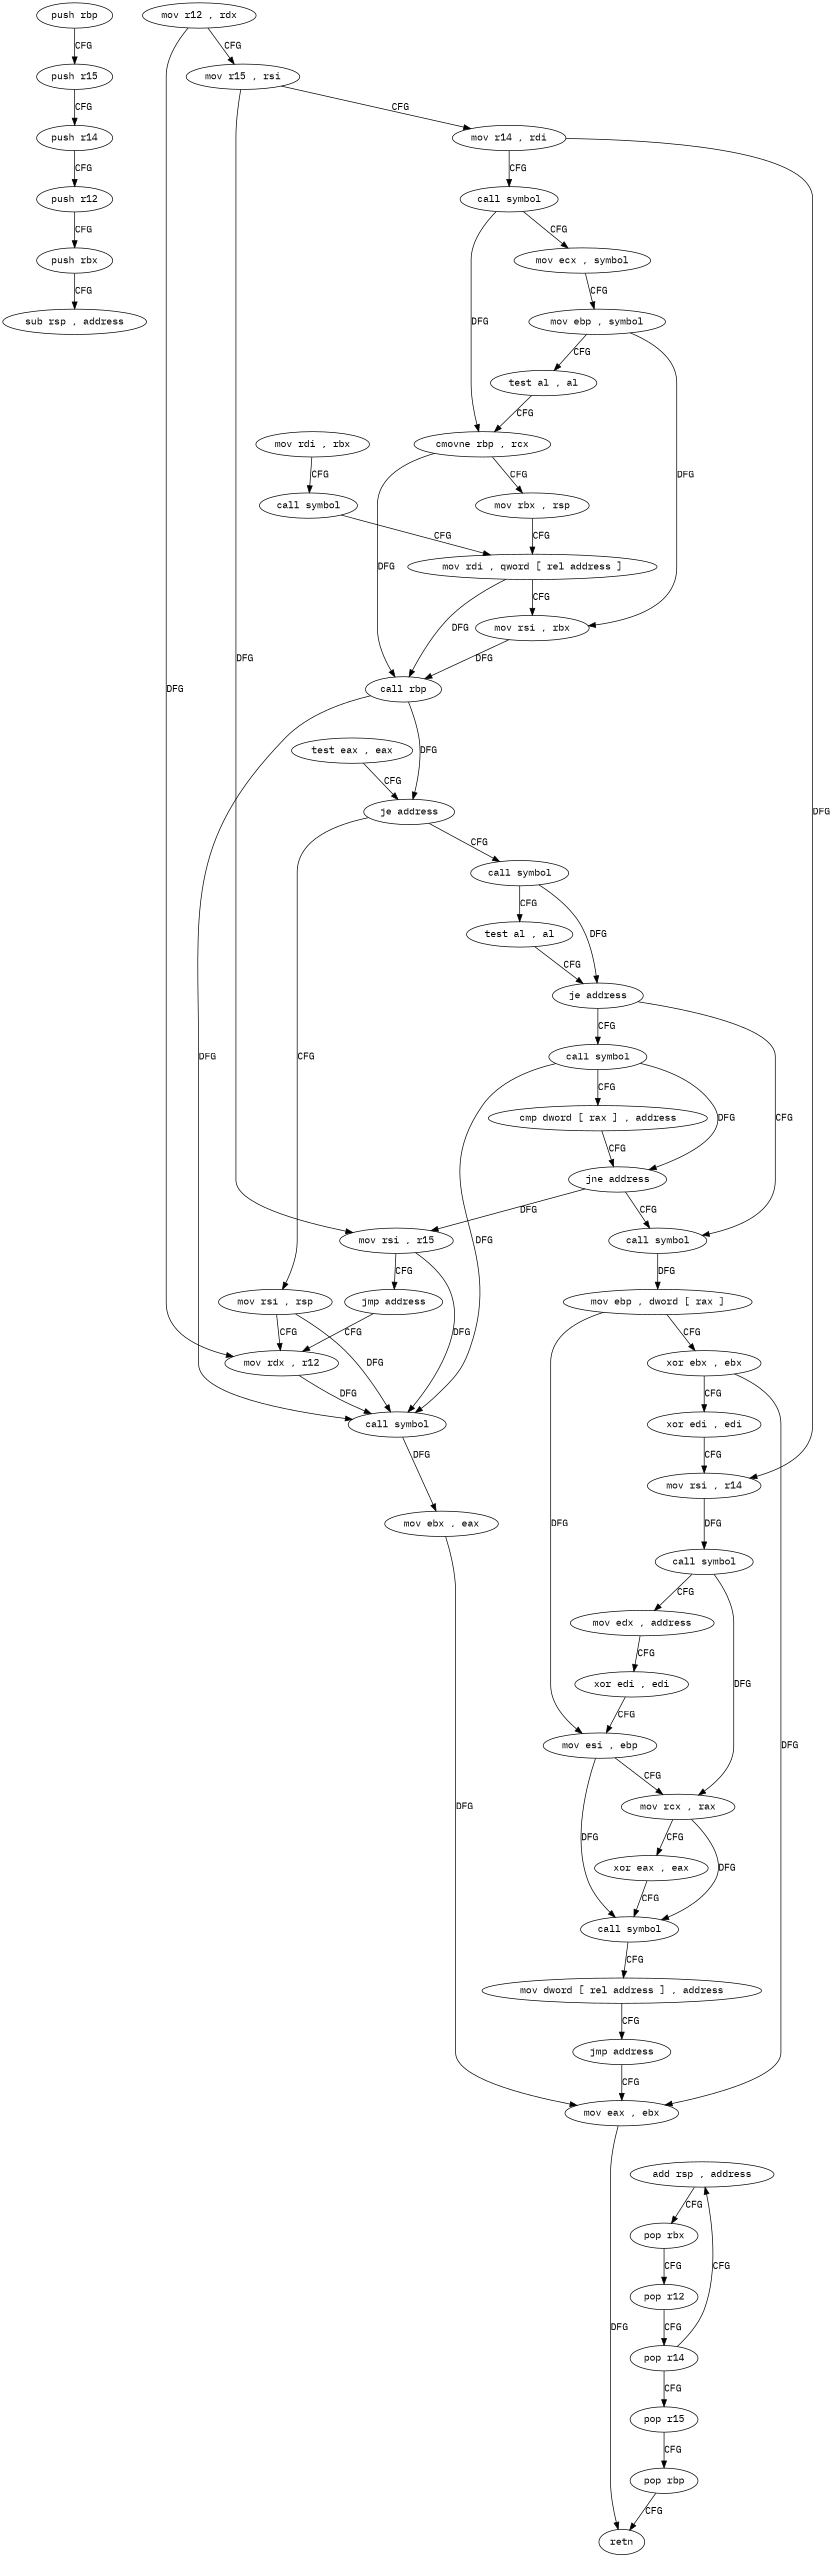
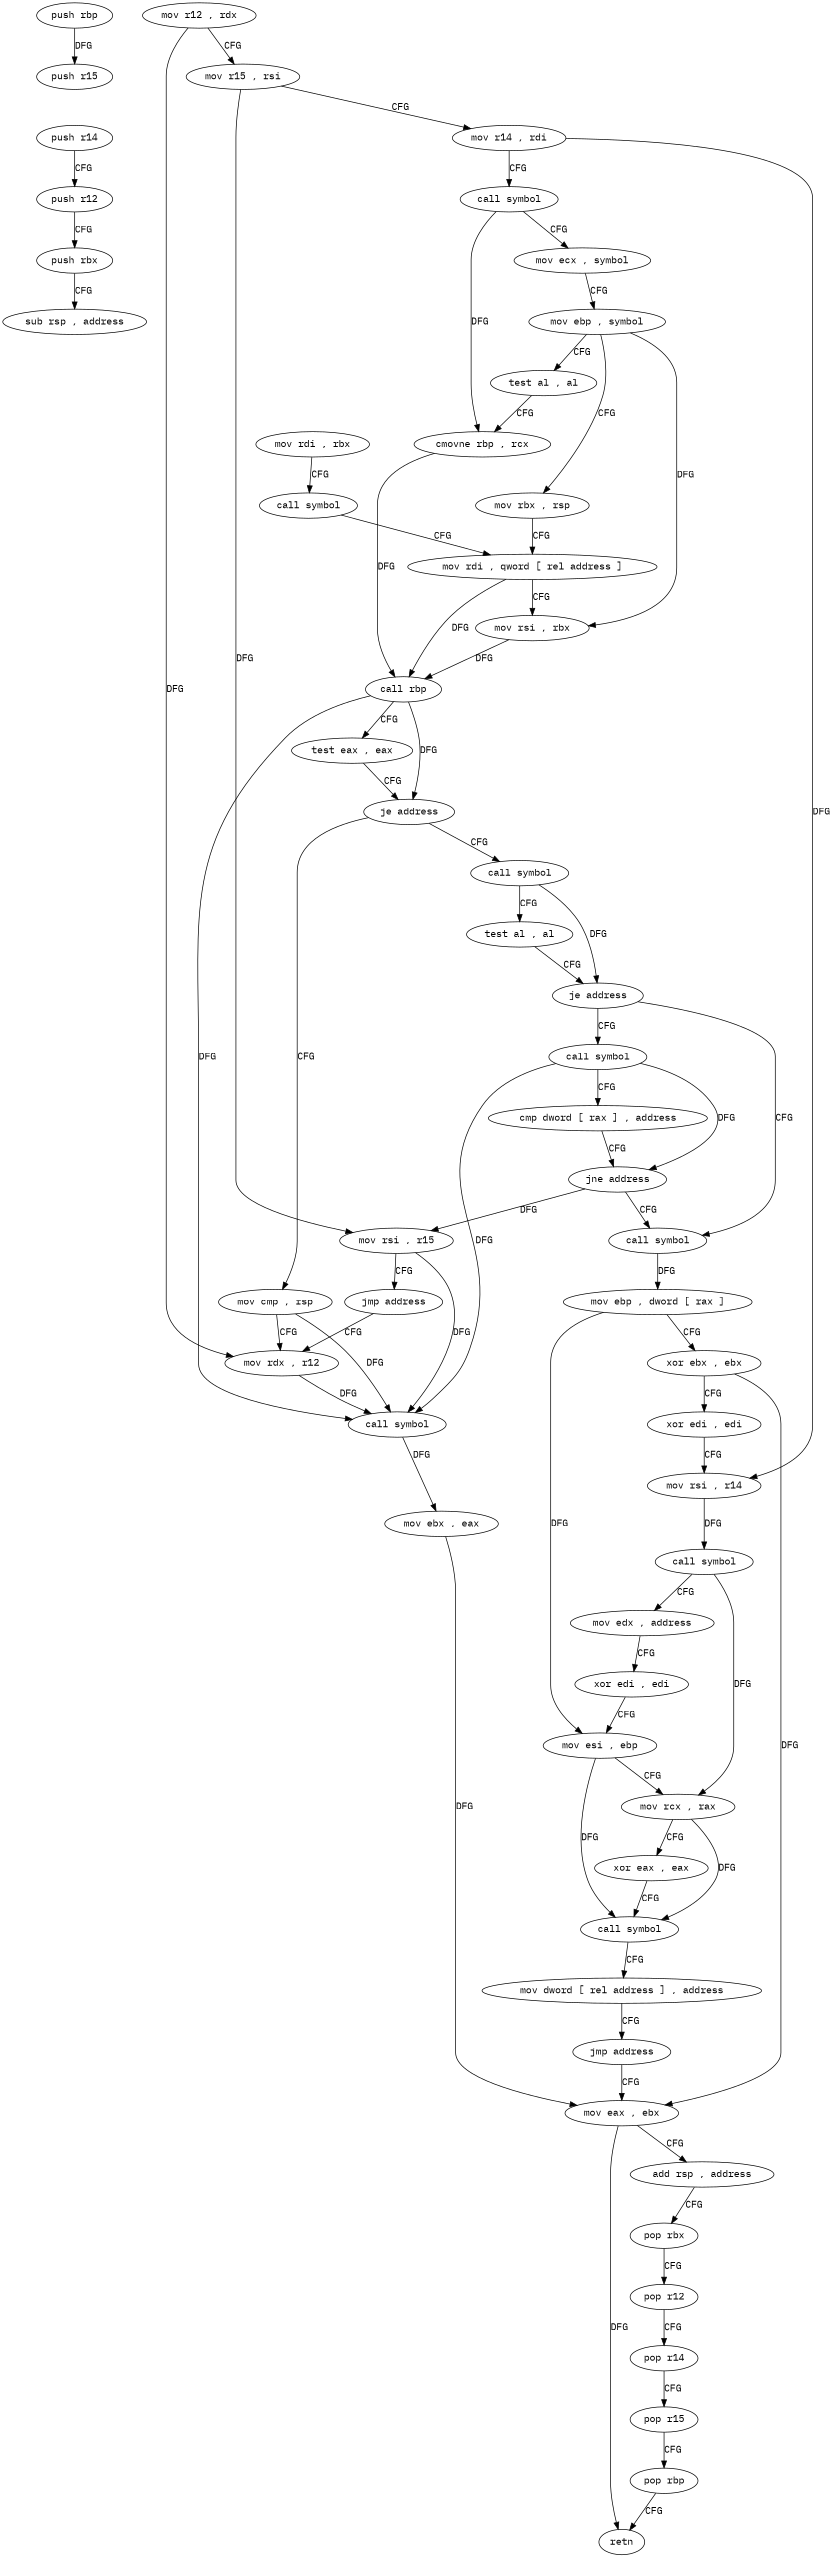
(83, 46) -> (83, 46)
(75, 104) -> none
(505, 472) -> (595, 417)
none -> (380, 717)
(275, 1302) -> (275, 1302)
(712, 2275) -> (659, 2142)
